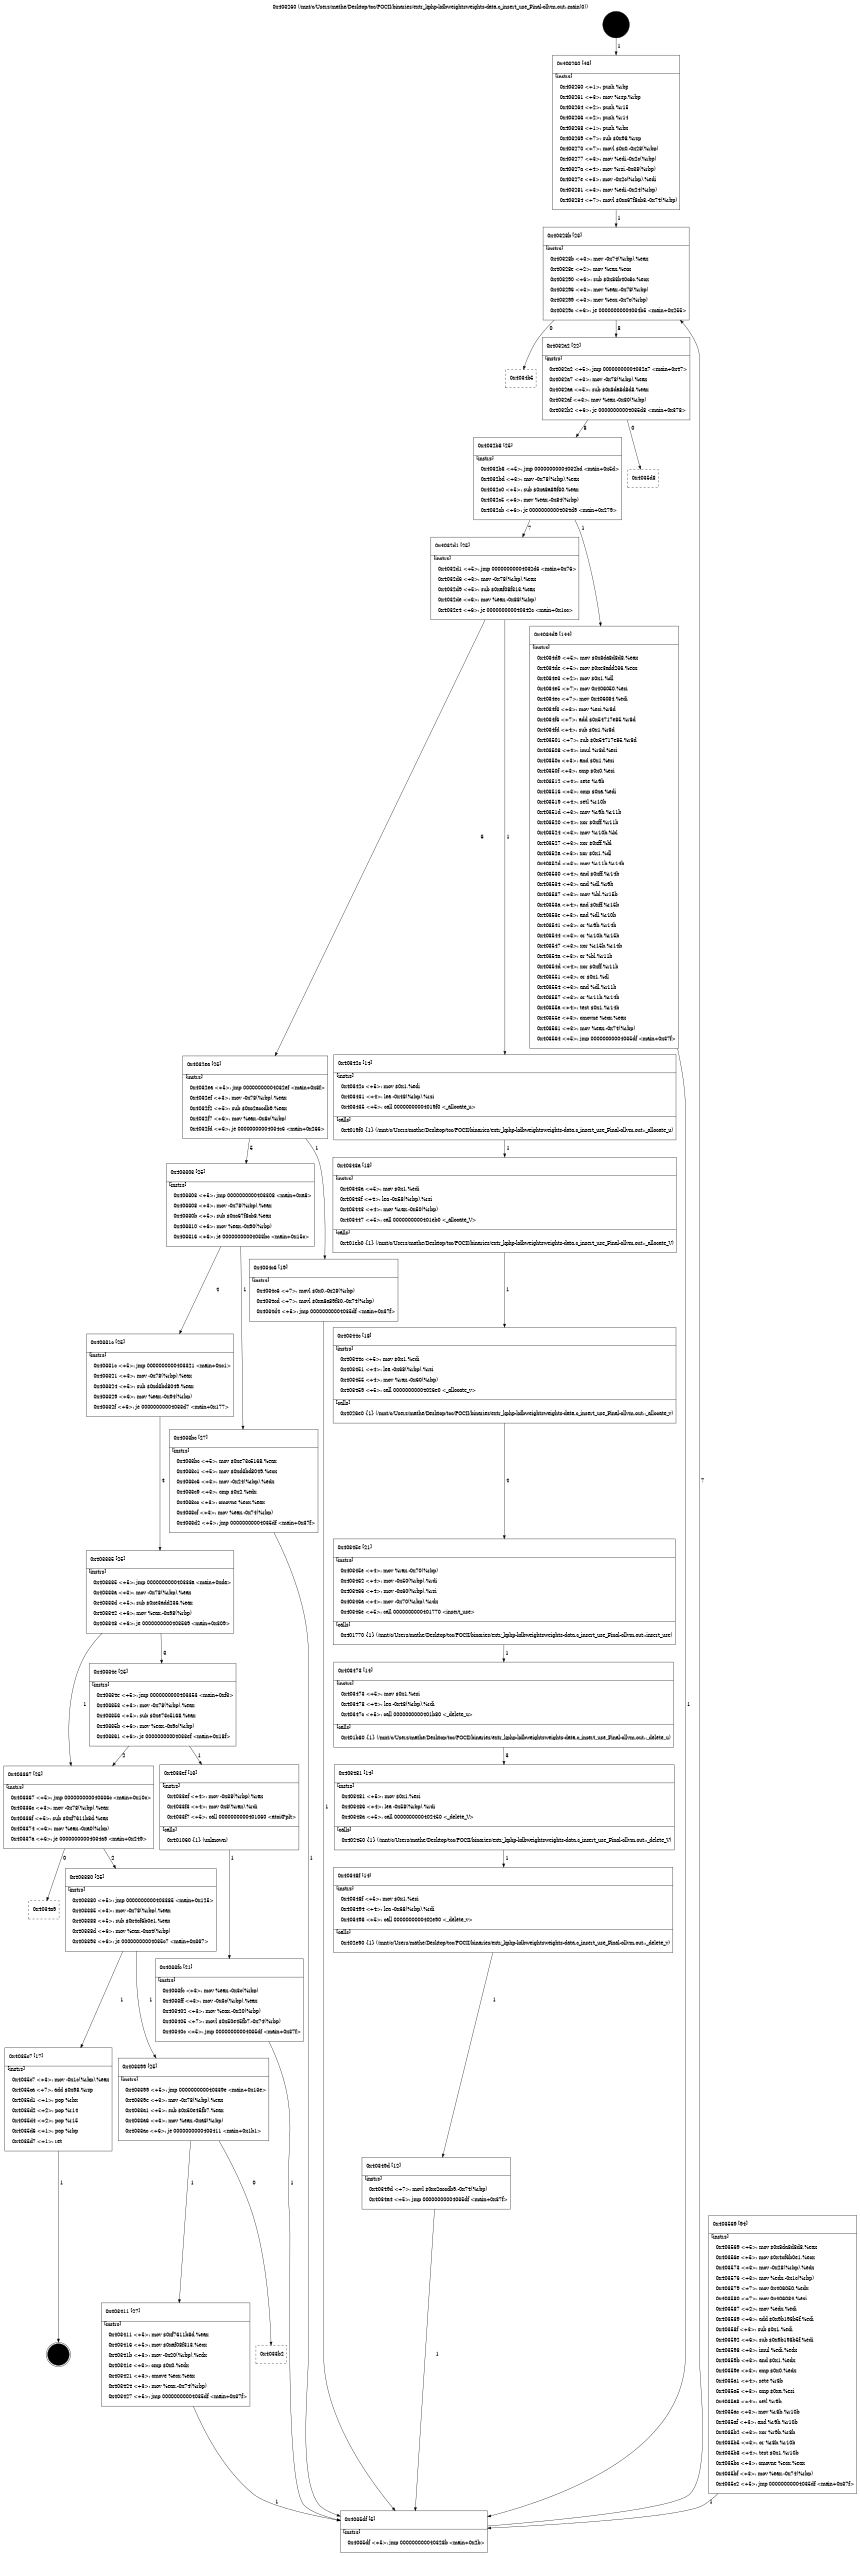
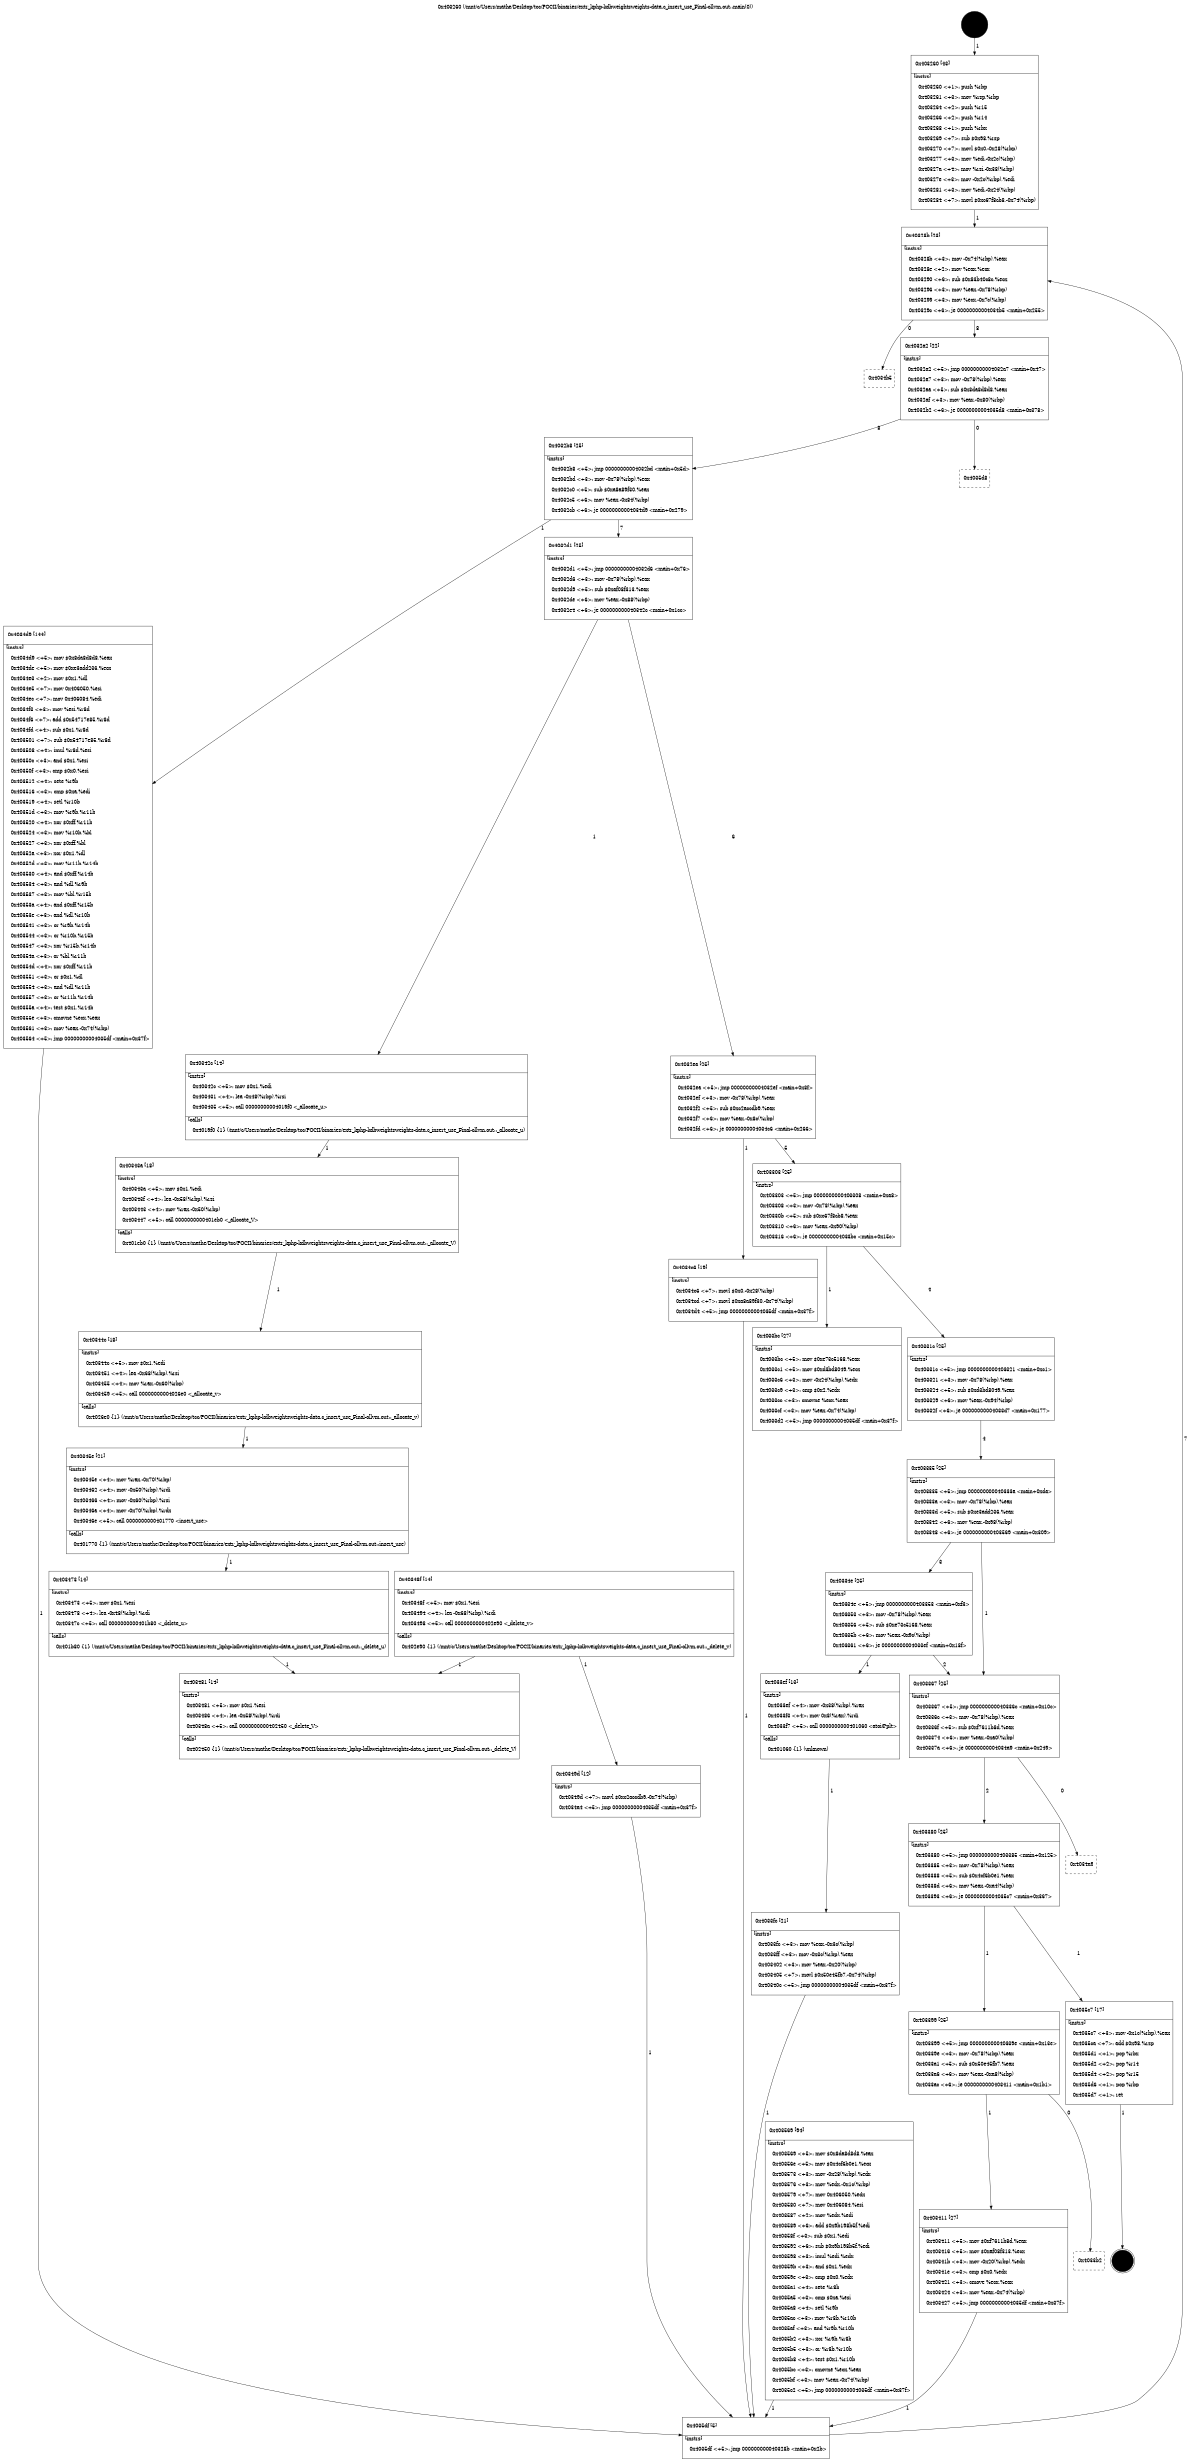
(507, 1481) -> (246, 1439)
(506, 1756) -> (286, 1665)
(504, 1857) -> (458, 1664)
(308, 2027) -> none
